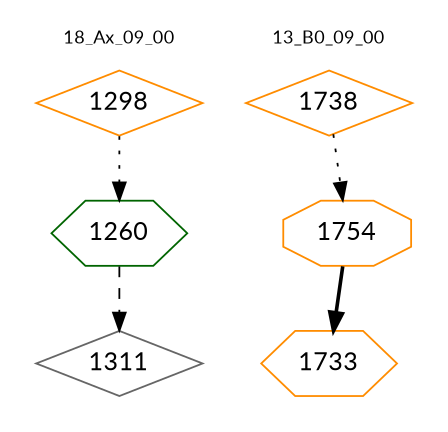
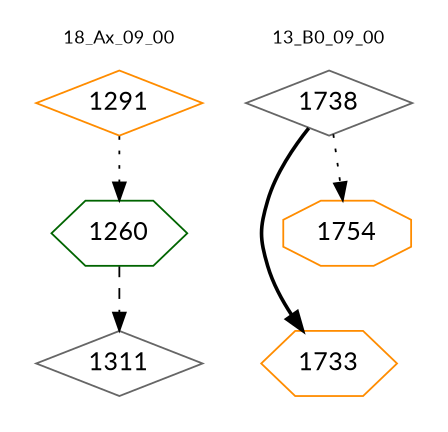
(119, 103) -> (119, 103)
(329, 103) -> (329, 103)
(339, 290) -> (263, 219)
